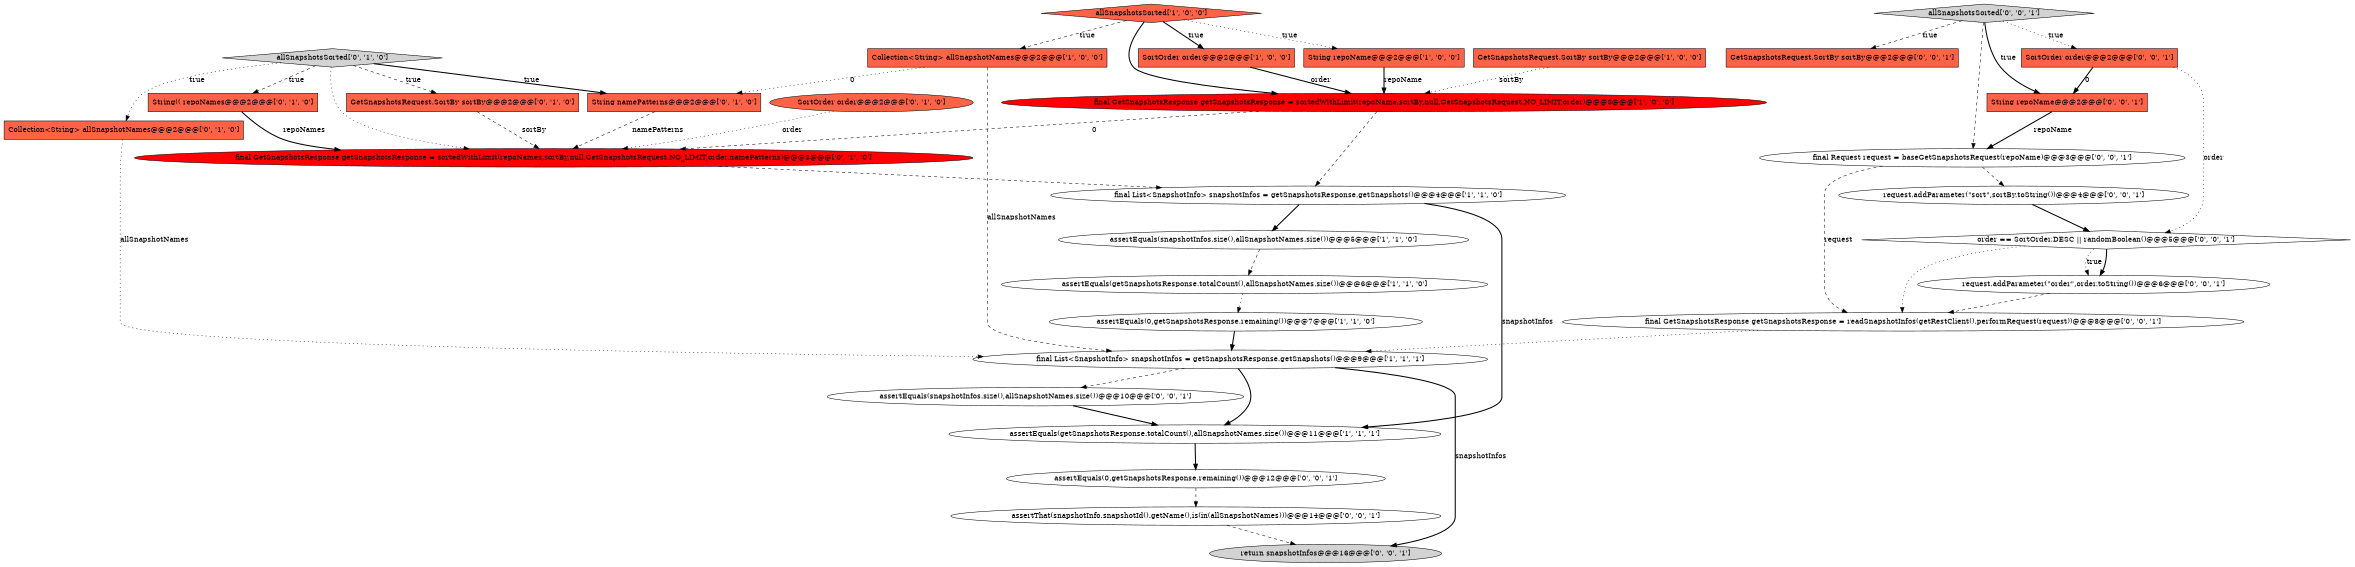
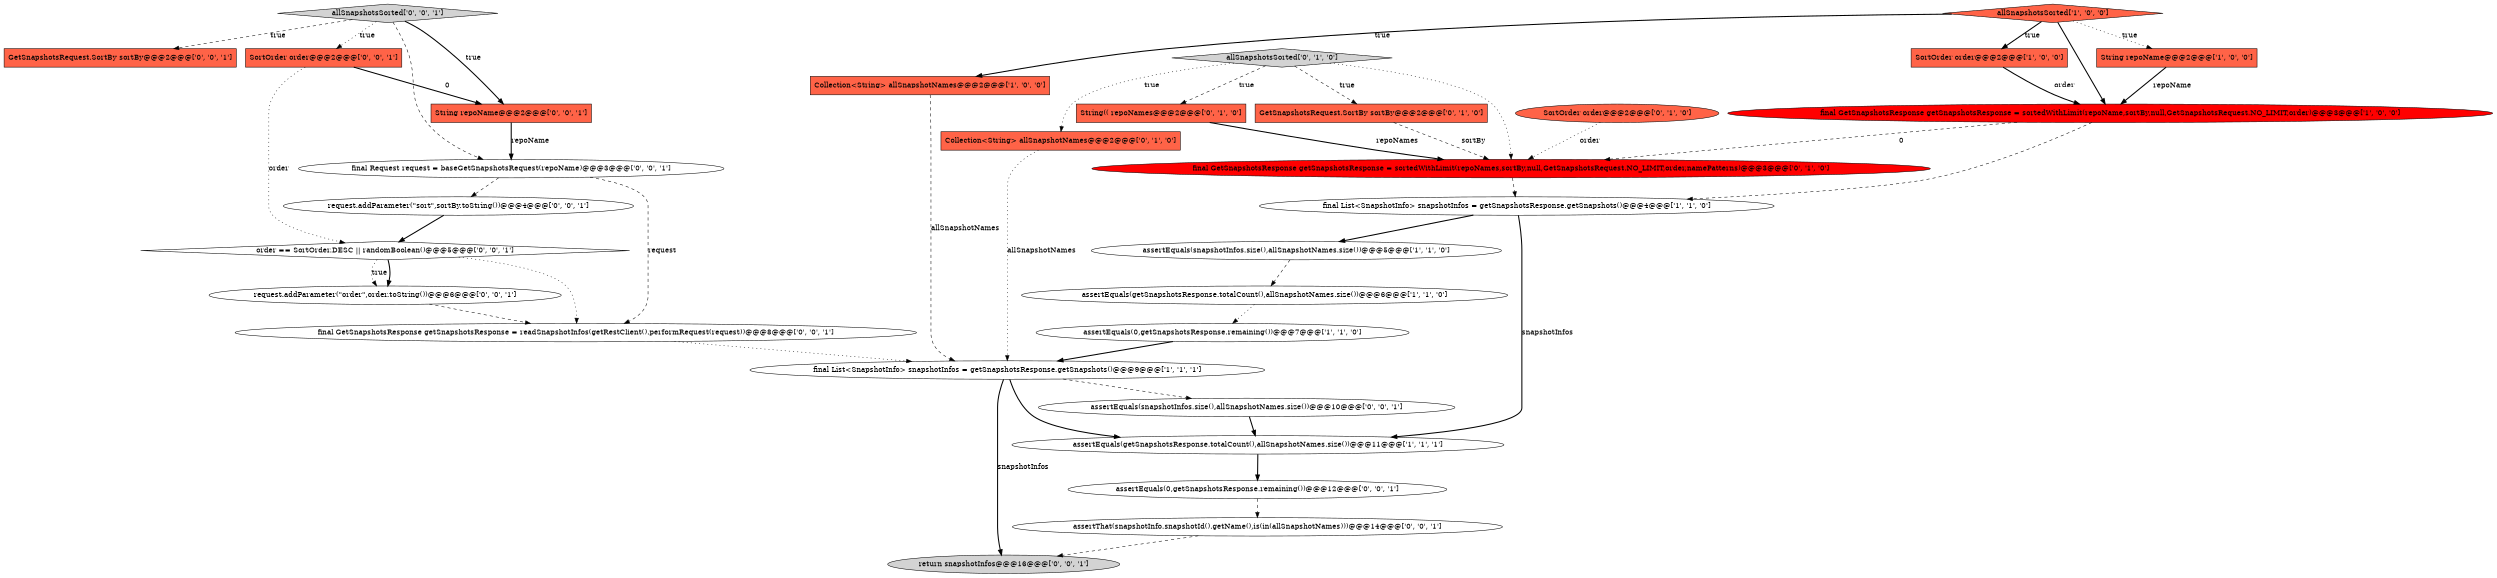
(1076, 34) -> (1466, 28)
(1590, 58) -> none
(674, 102) -> none
